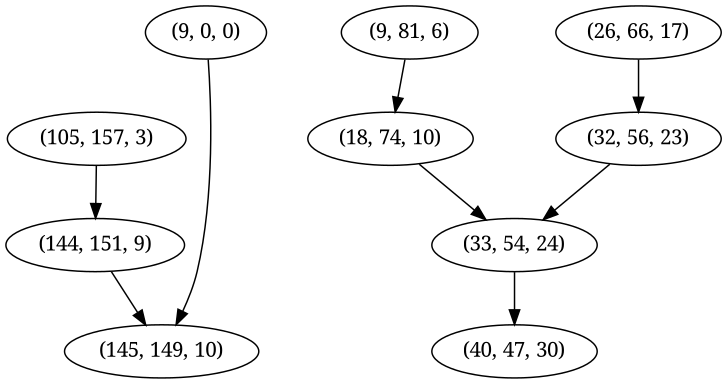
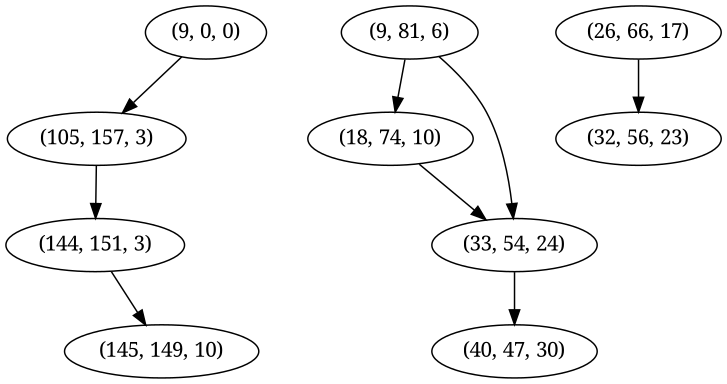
(209, 187) -> (158, 80)
(582, 187) -> (491, 122)
(95, 245) -> (95, 245)
